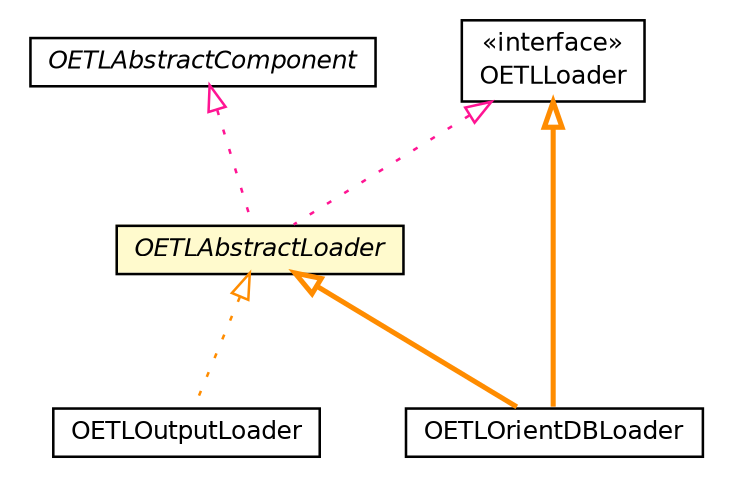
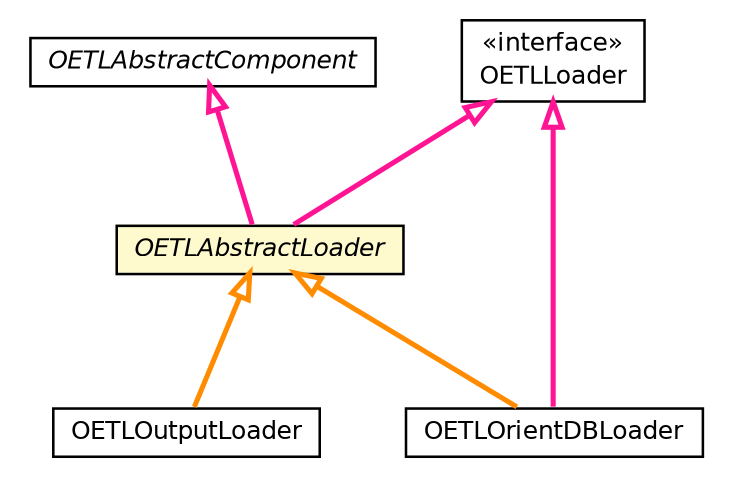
(235, 167) -> (235, 167)
(382, 170) -> (382, 170)
(553, 267) -> (553, 267)
(217, 352) -> (217, 352)
